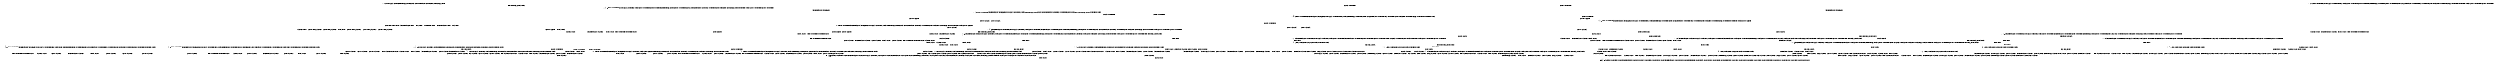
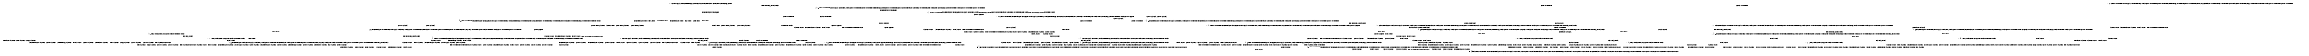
(1288, 14) -> (1103, 21)
(561, 30) -> (787, 25)
(1547, 35) -> none
(1840, 36) -> (1714, 30)
(1698, 44) -> none
(598, 49) -> (1360, 10)
(1158, 58) -> none
